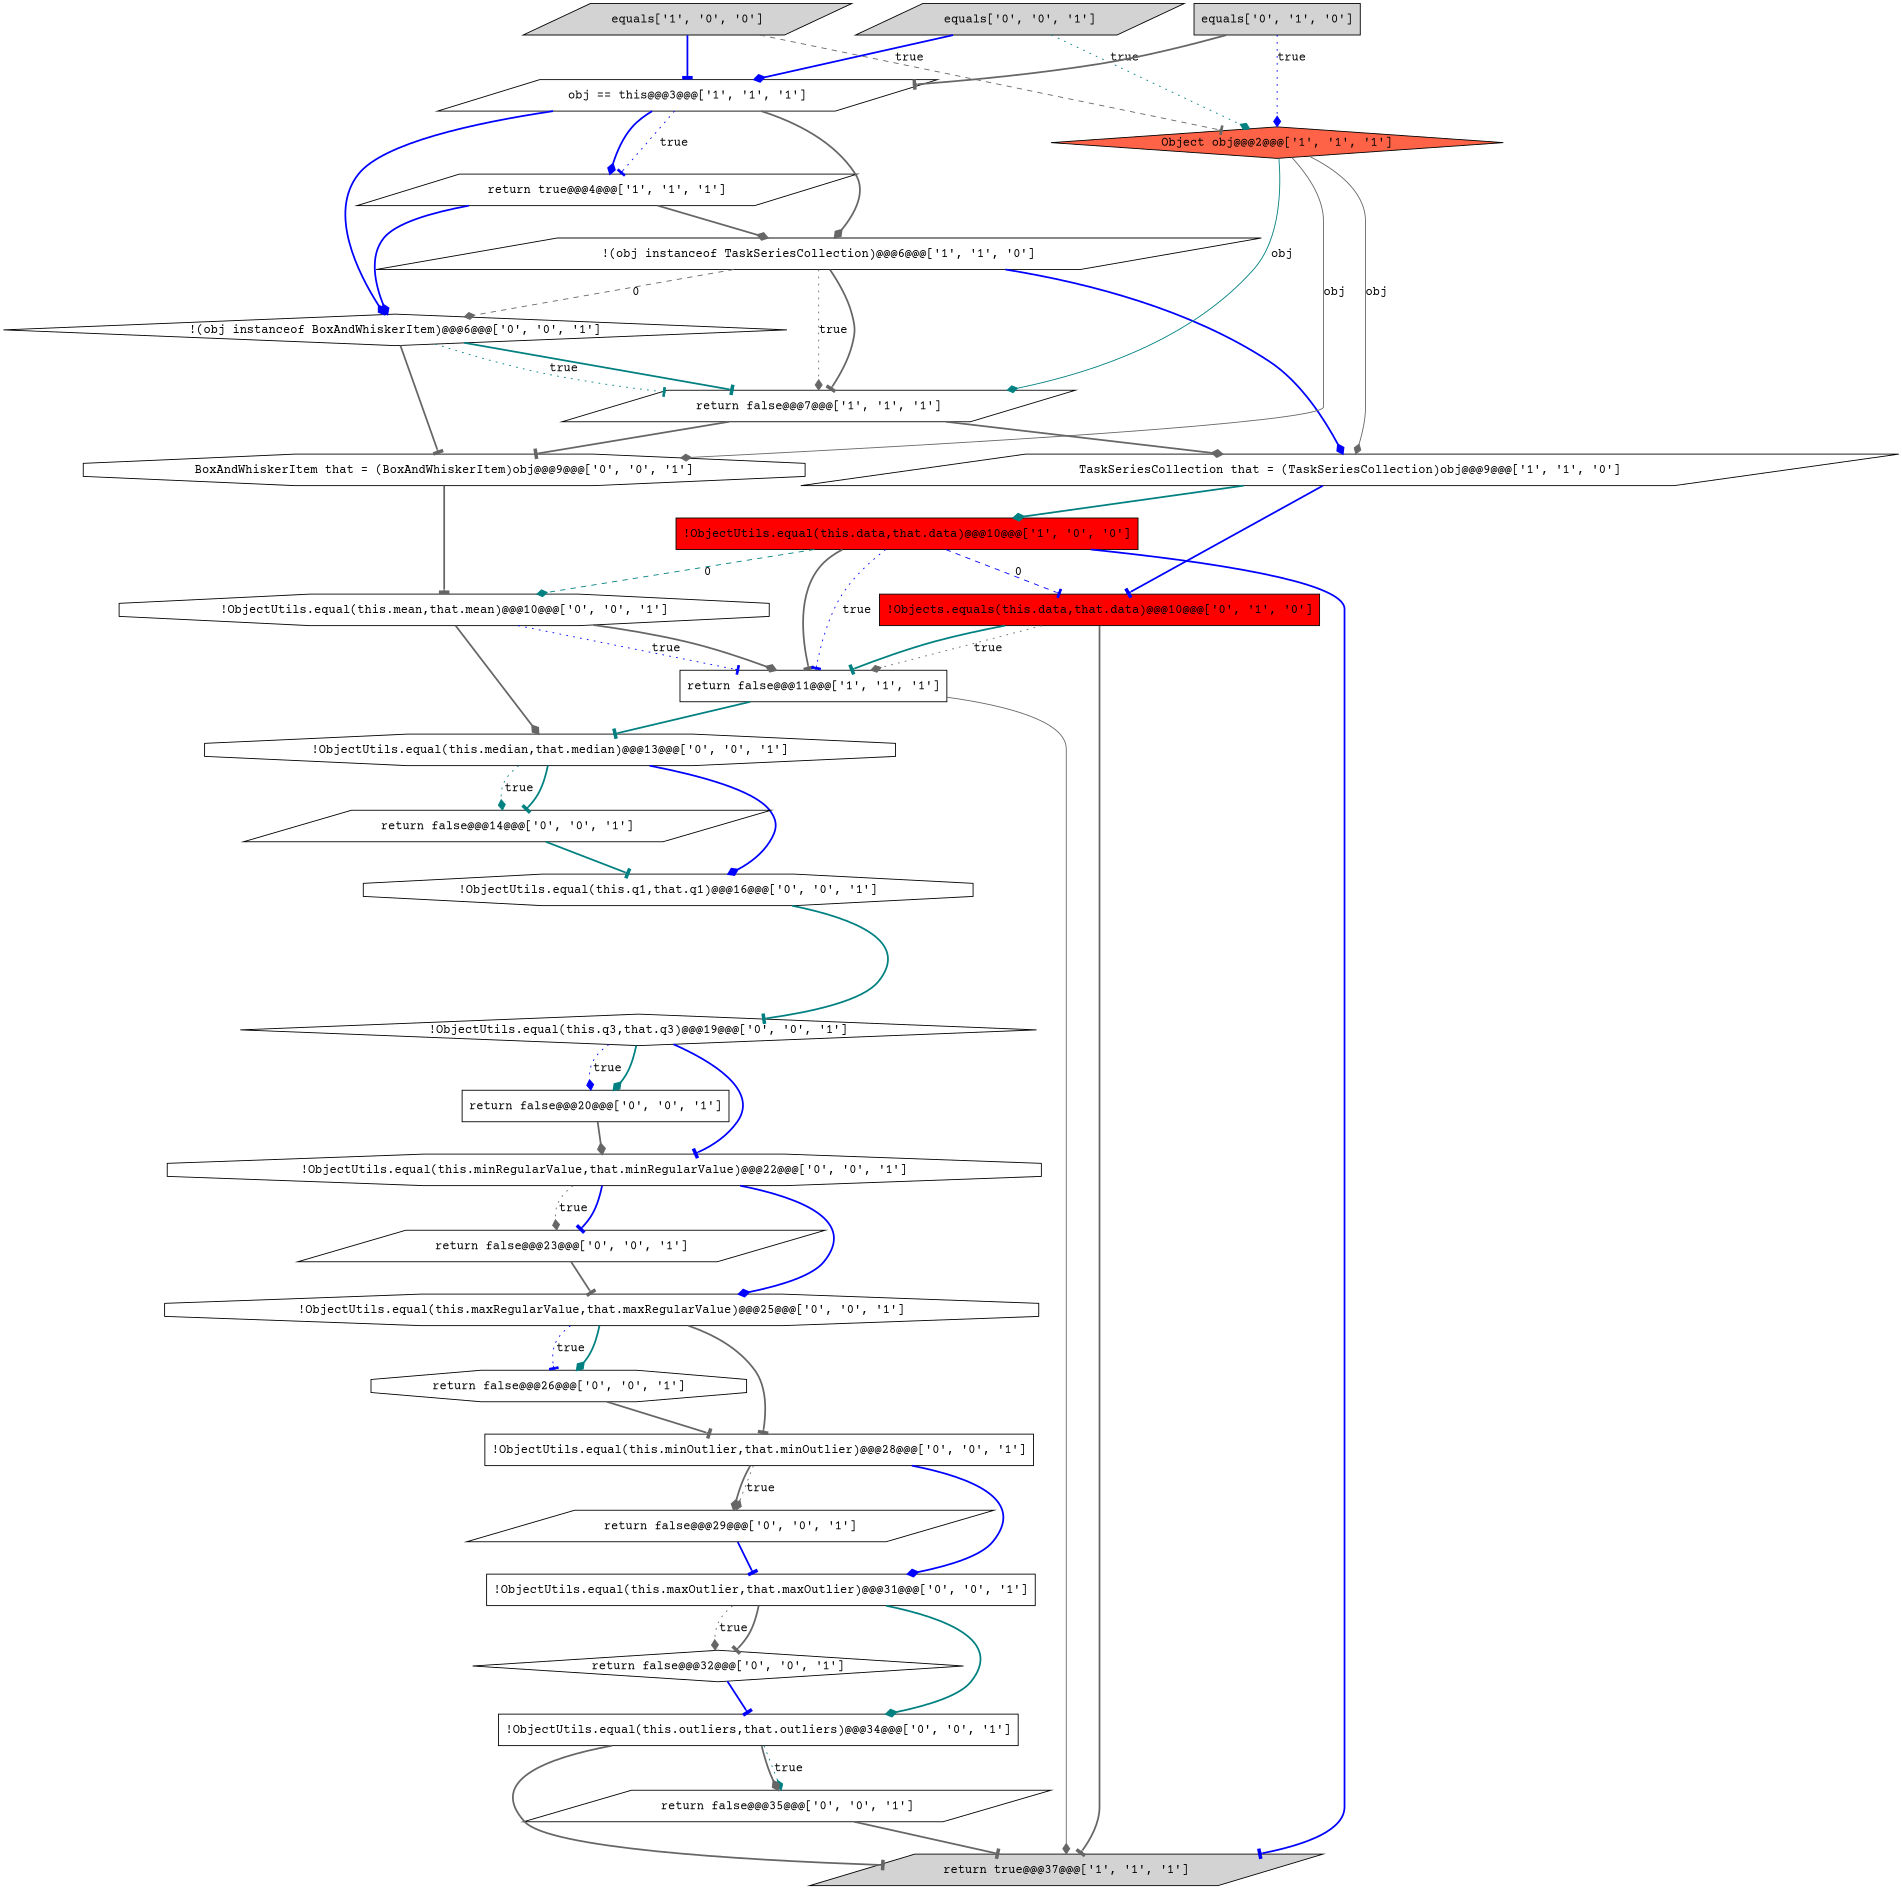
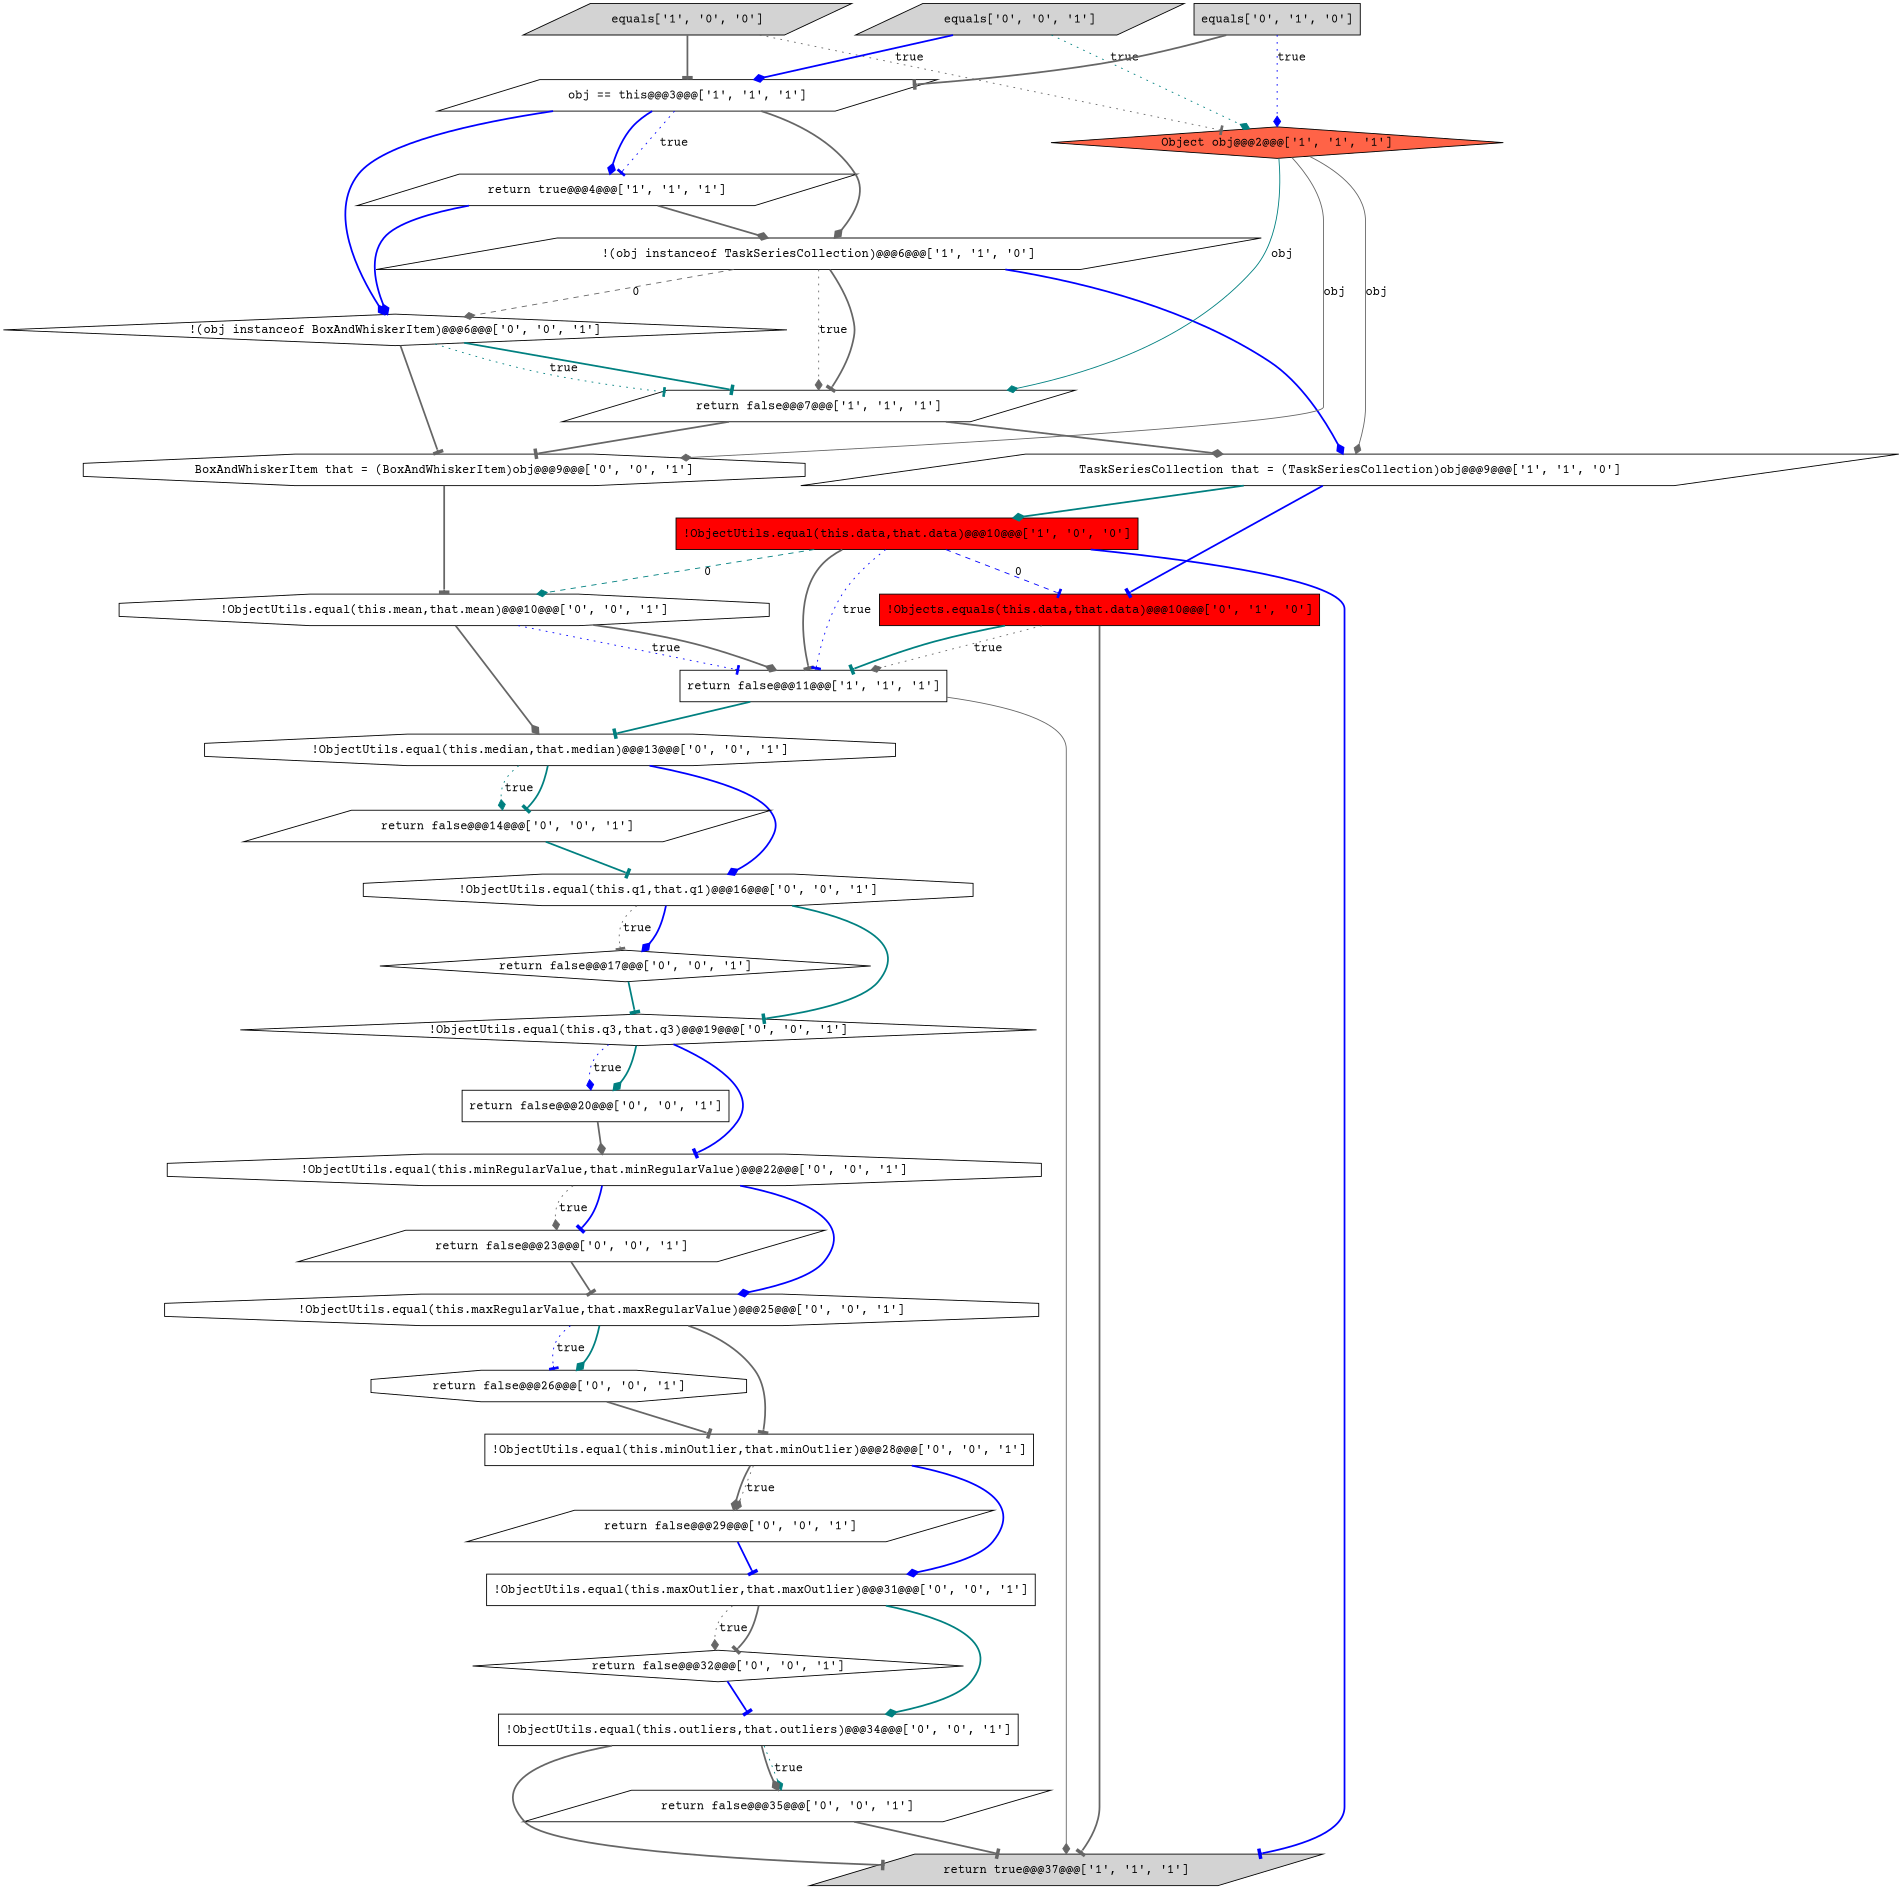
(687, 55) -> (687, 55)
(1001, 85) -> (1001, 85)
none -> (625, 966)
